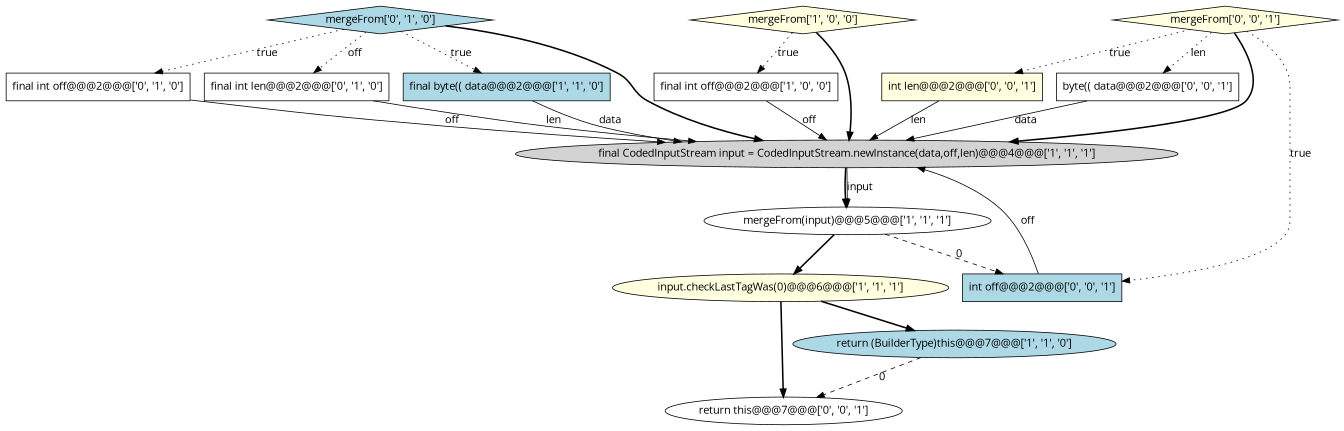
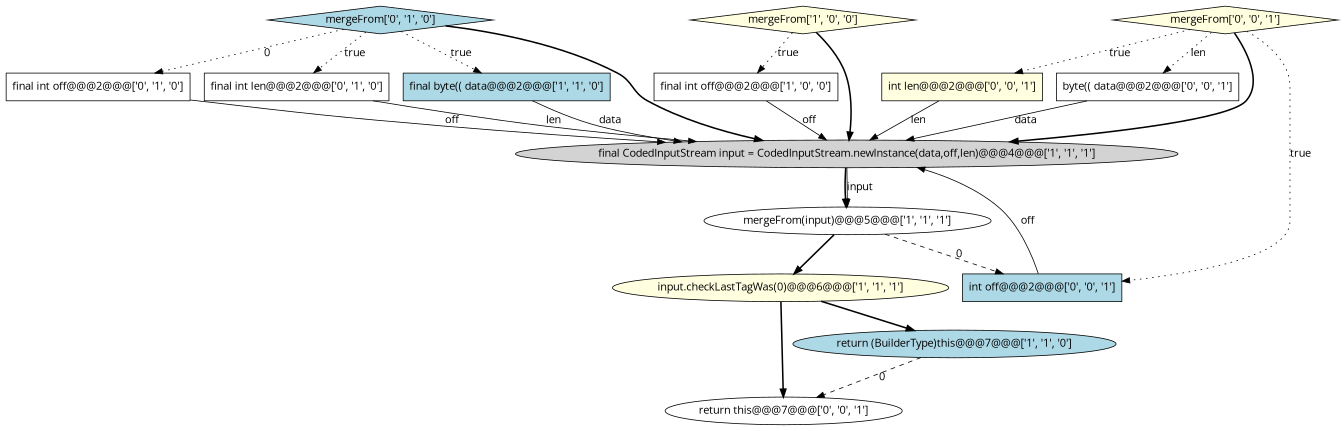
(267, 53) -> (267, 53)
(355, 53) -> (355, 53)
